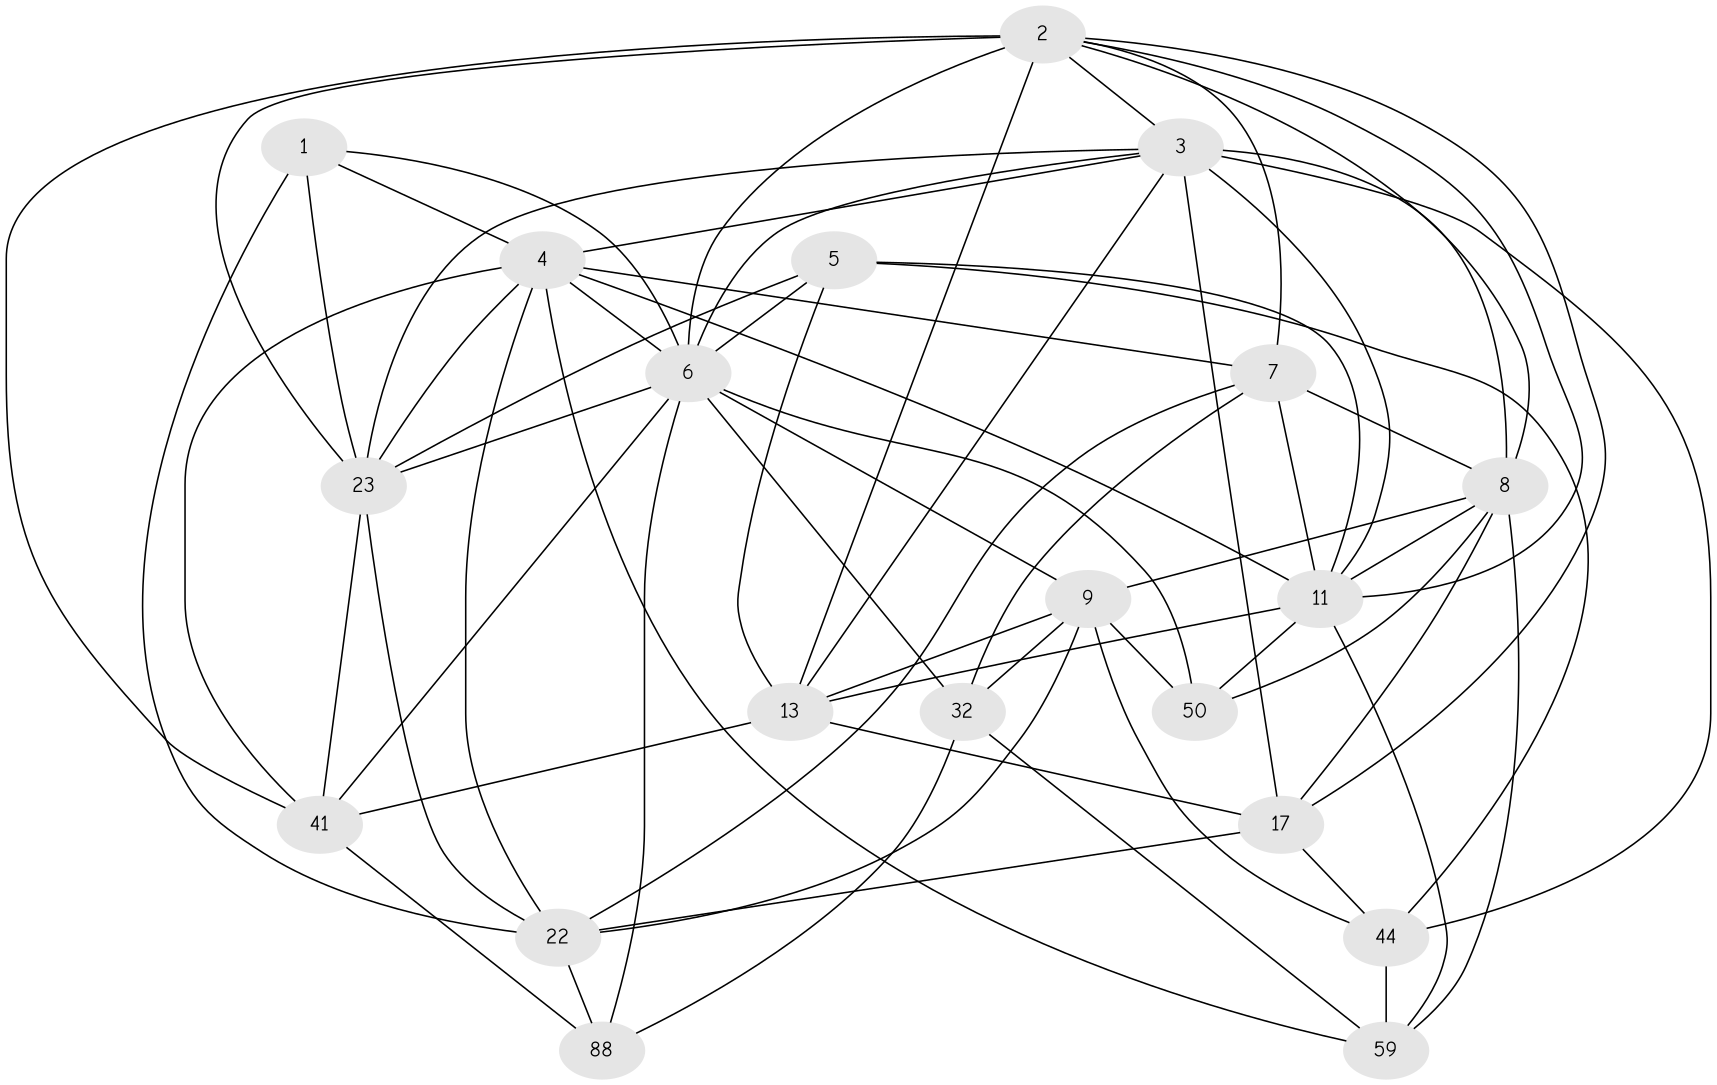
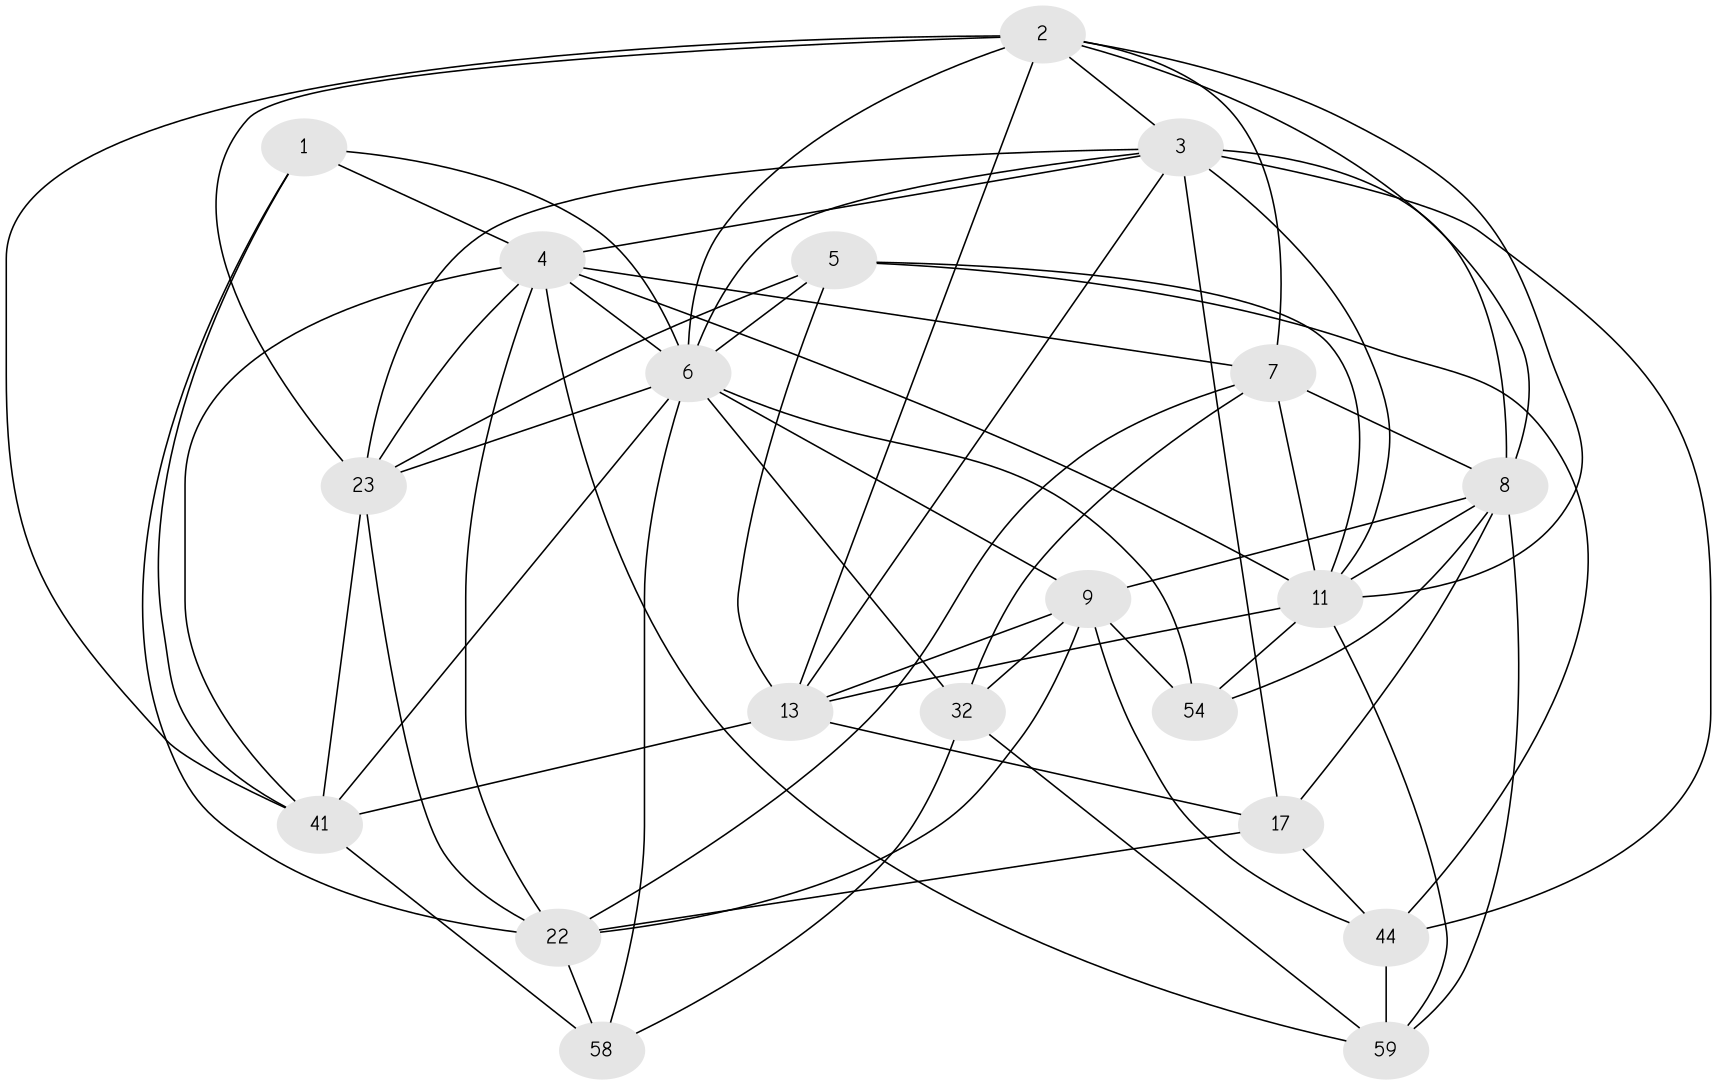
(324, 303) -> (163, 503)
(1571, 323) -> none
(1195, 712) -> (1195, 712)
(602, 1051) -> (602, 1051)
